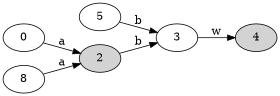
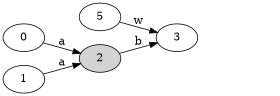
(138, 21) -> (138, 21)
(256, 38) -> none
(24, 79) -> (24, 79)
